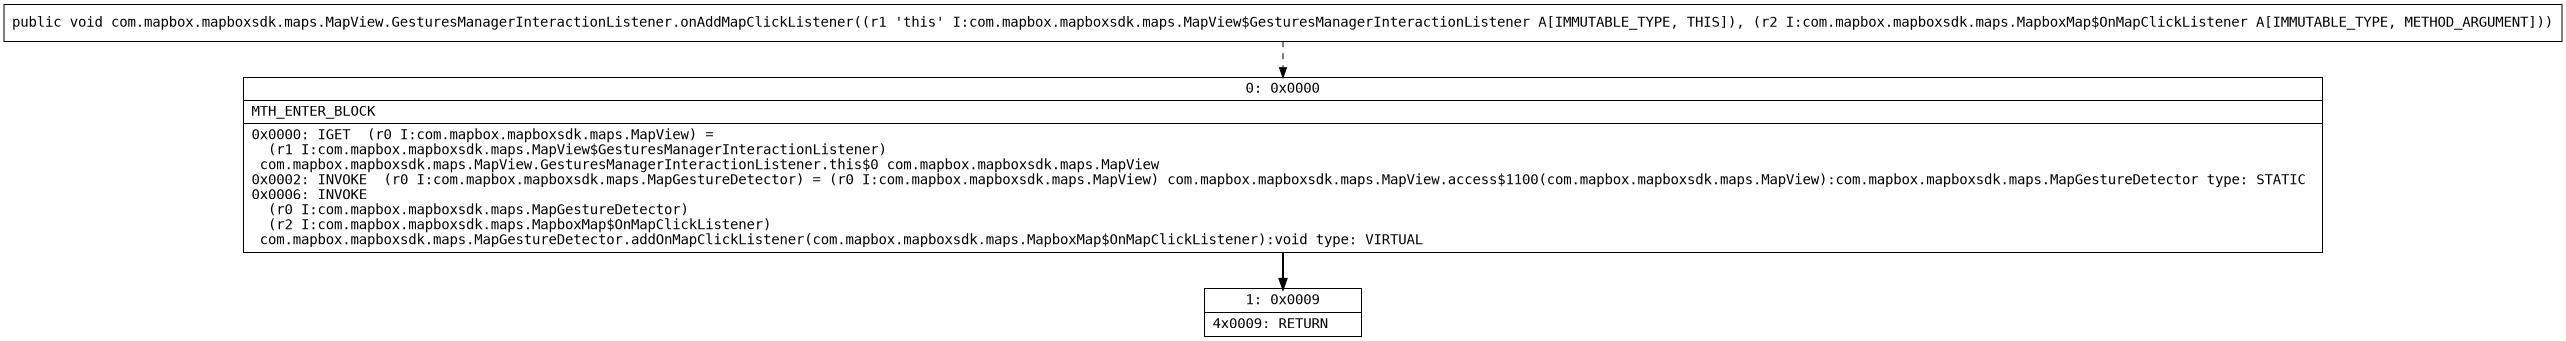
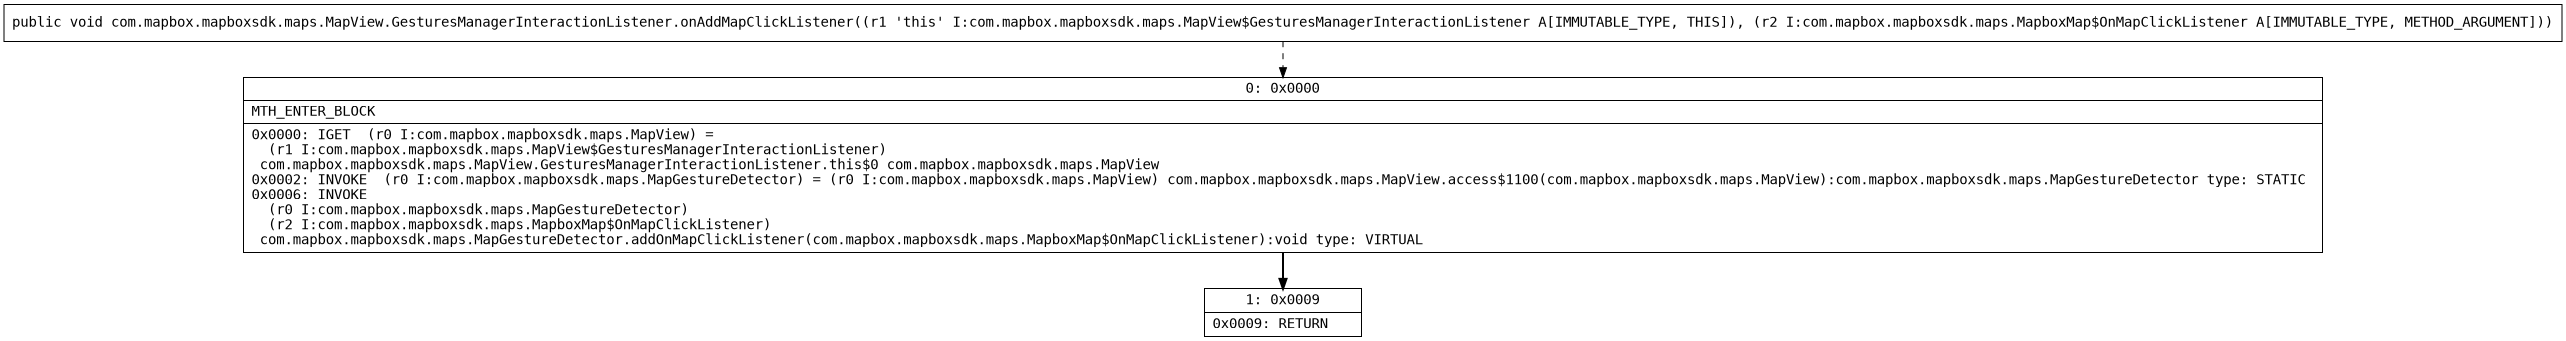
(1283, 324) -> (1283, 324)
